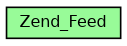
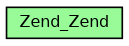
(64, 23) -> (64, 23)
